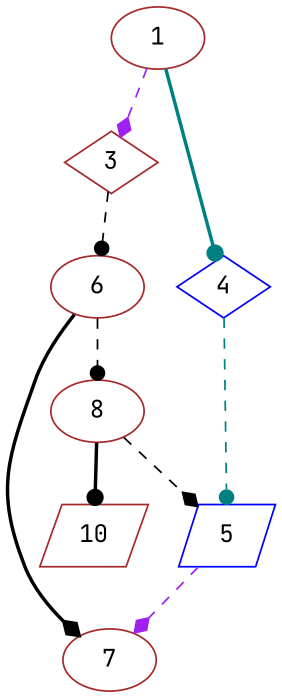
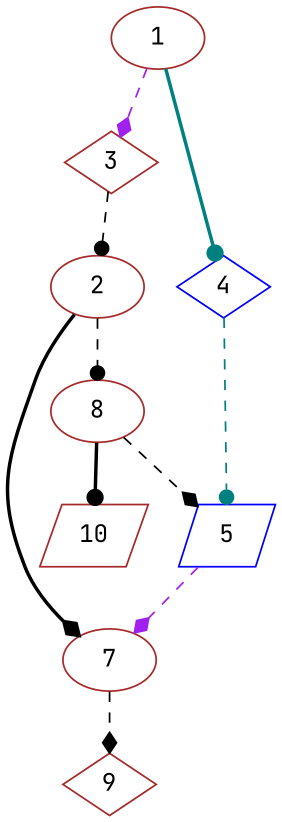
(97, 287) -> (97, 287)
none -> (110, 784)
